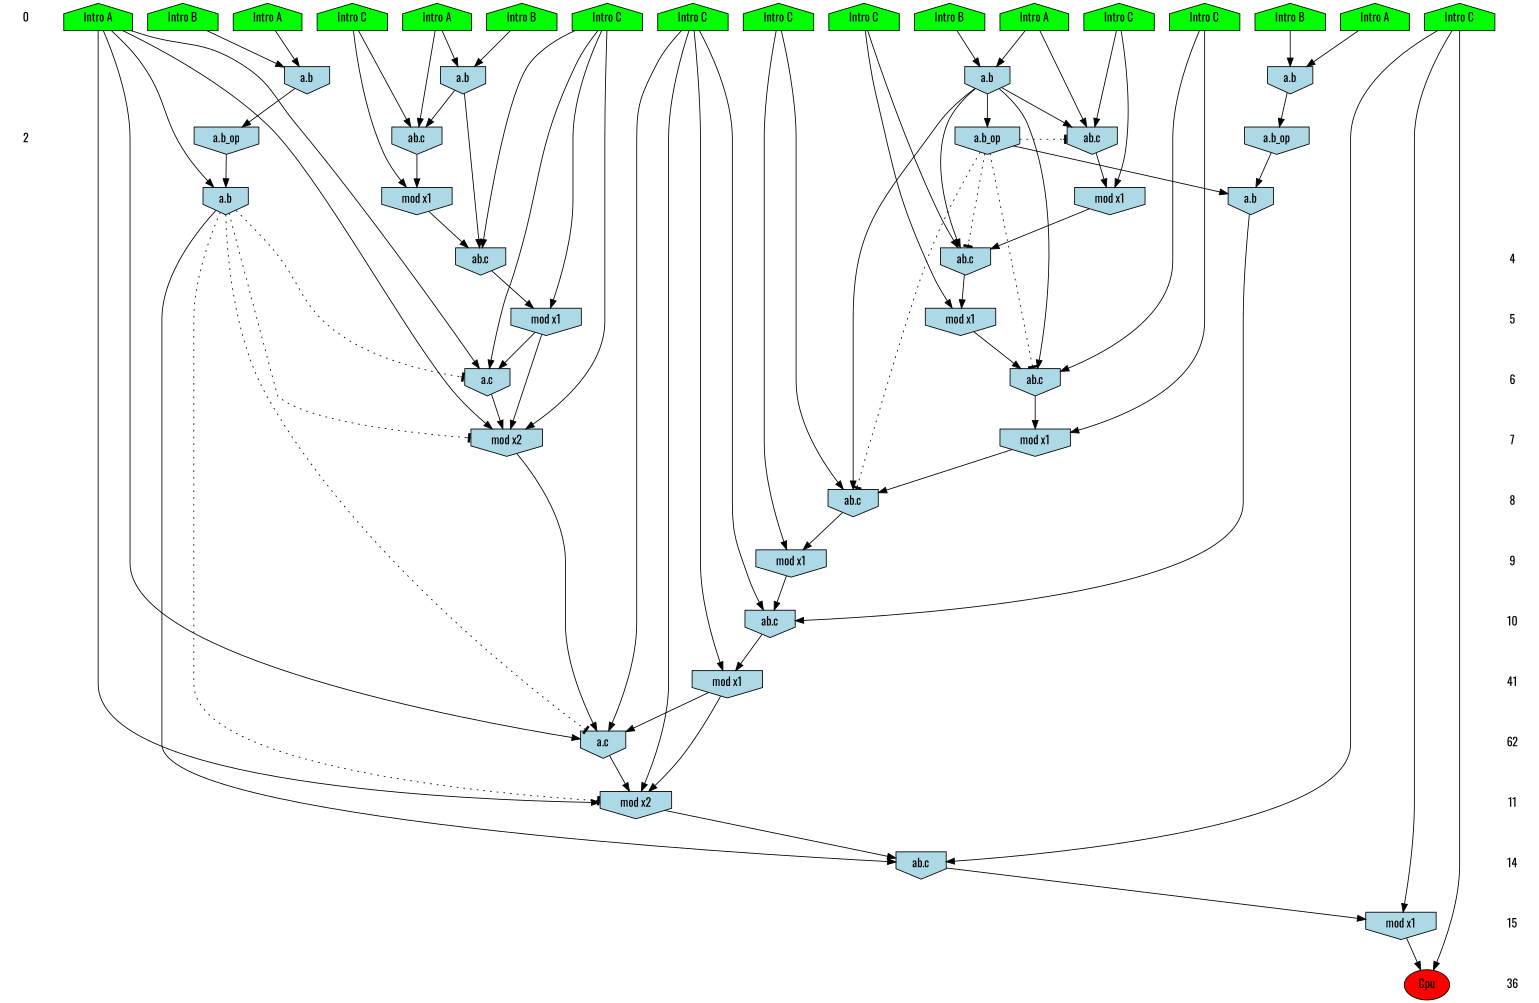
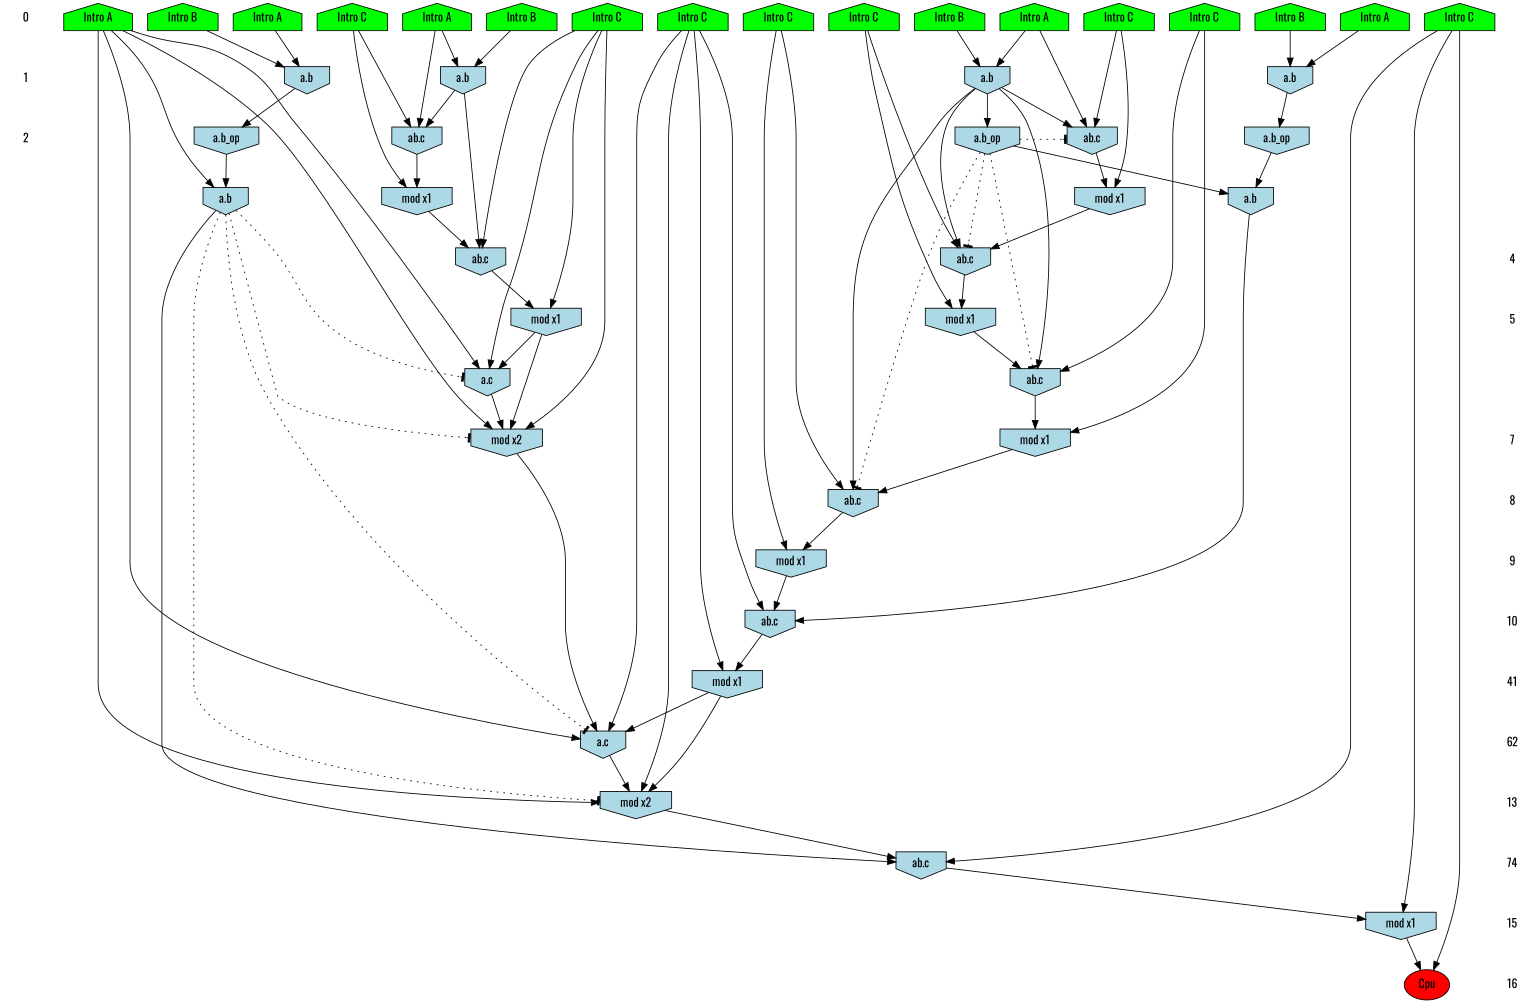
none -> (26, 79)
(1513, 381) -> none
(1513, 804) -> (1513, 804)
(1513, 864) -> (1513, 864)
(1513, 985) -> (1513, 985)
